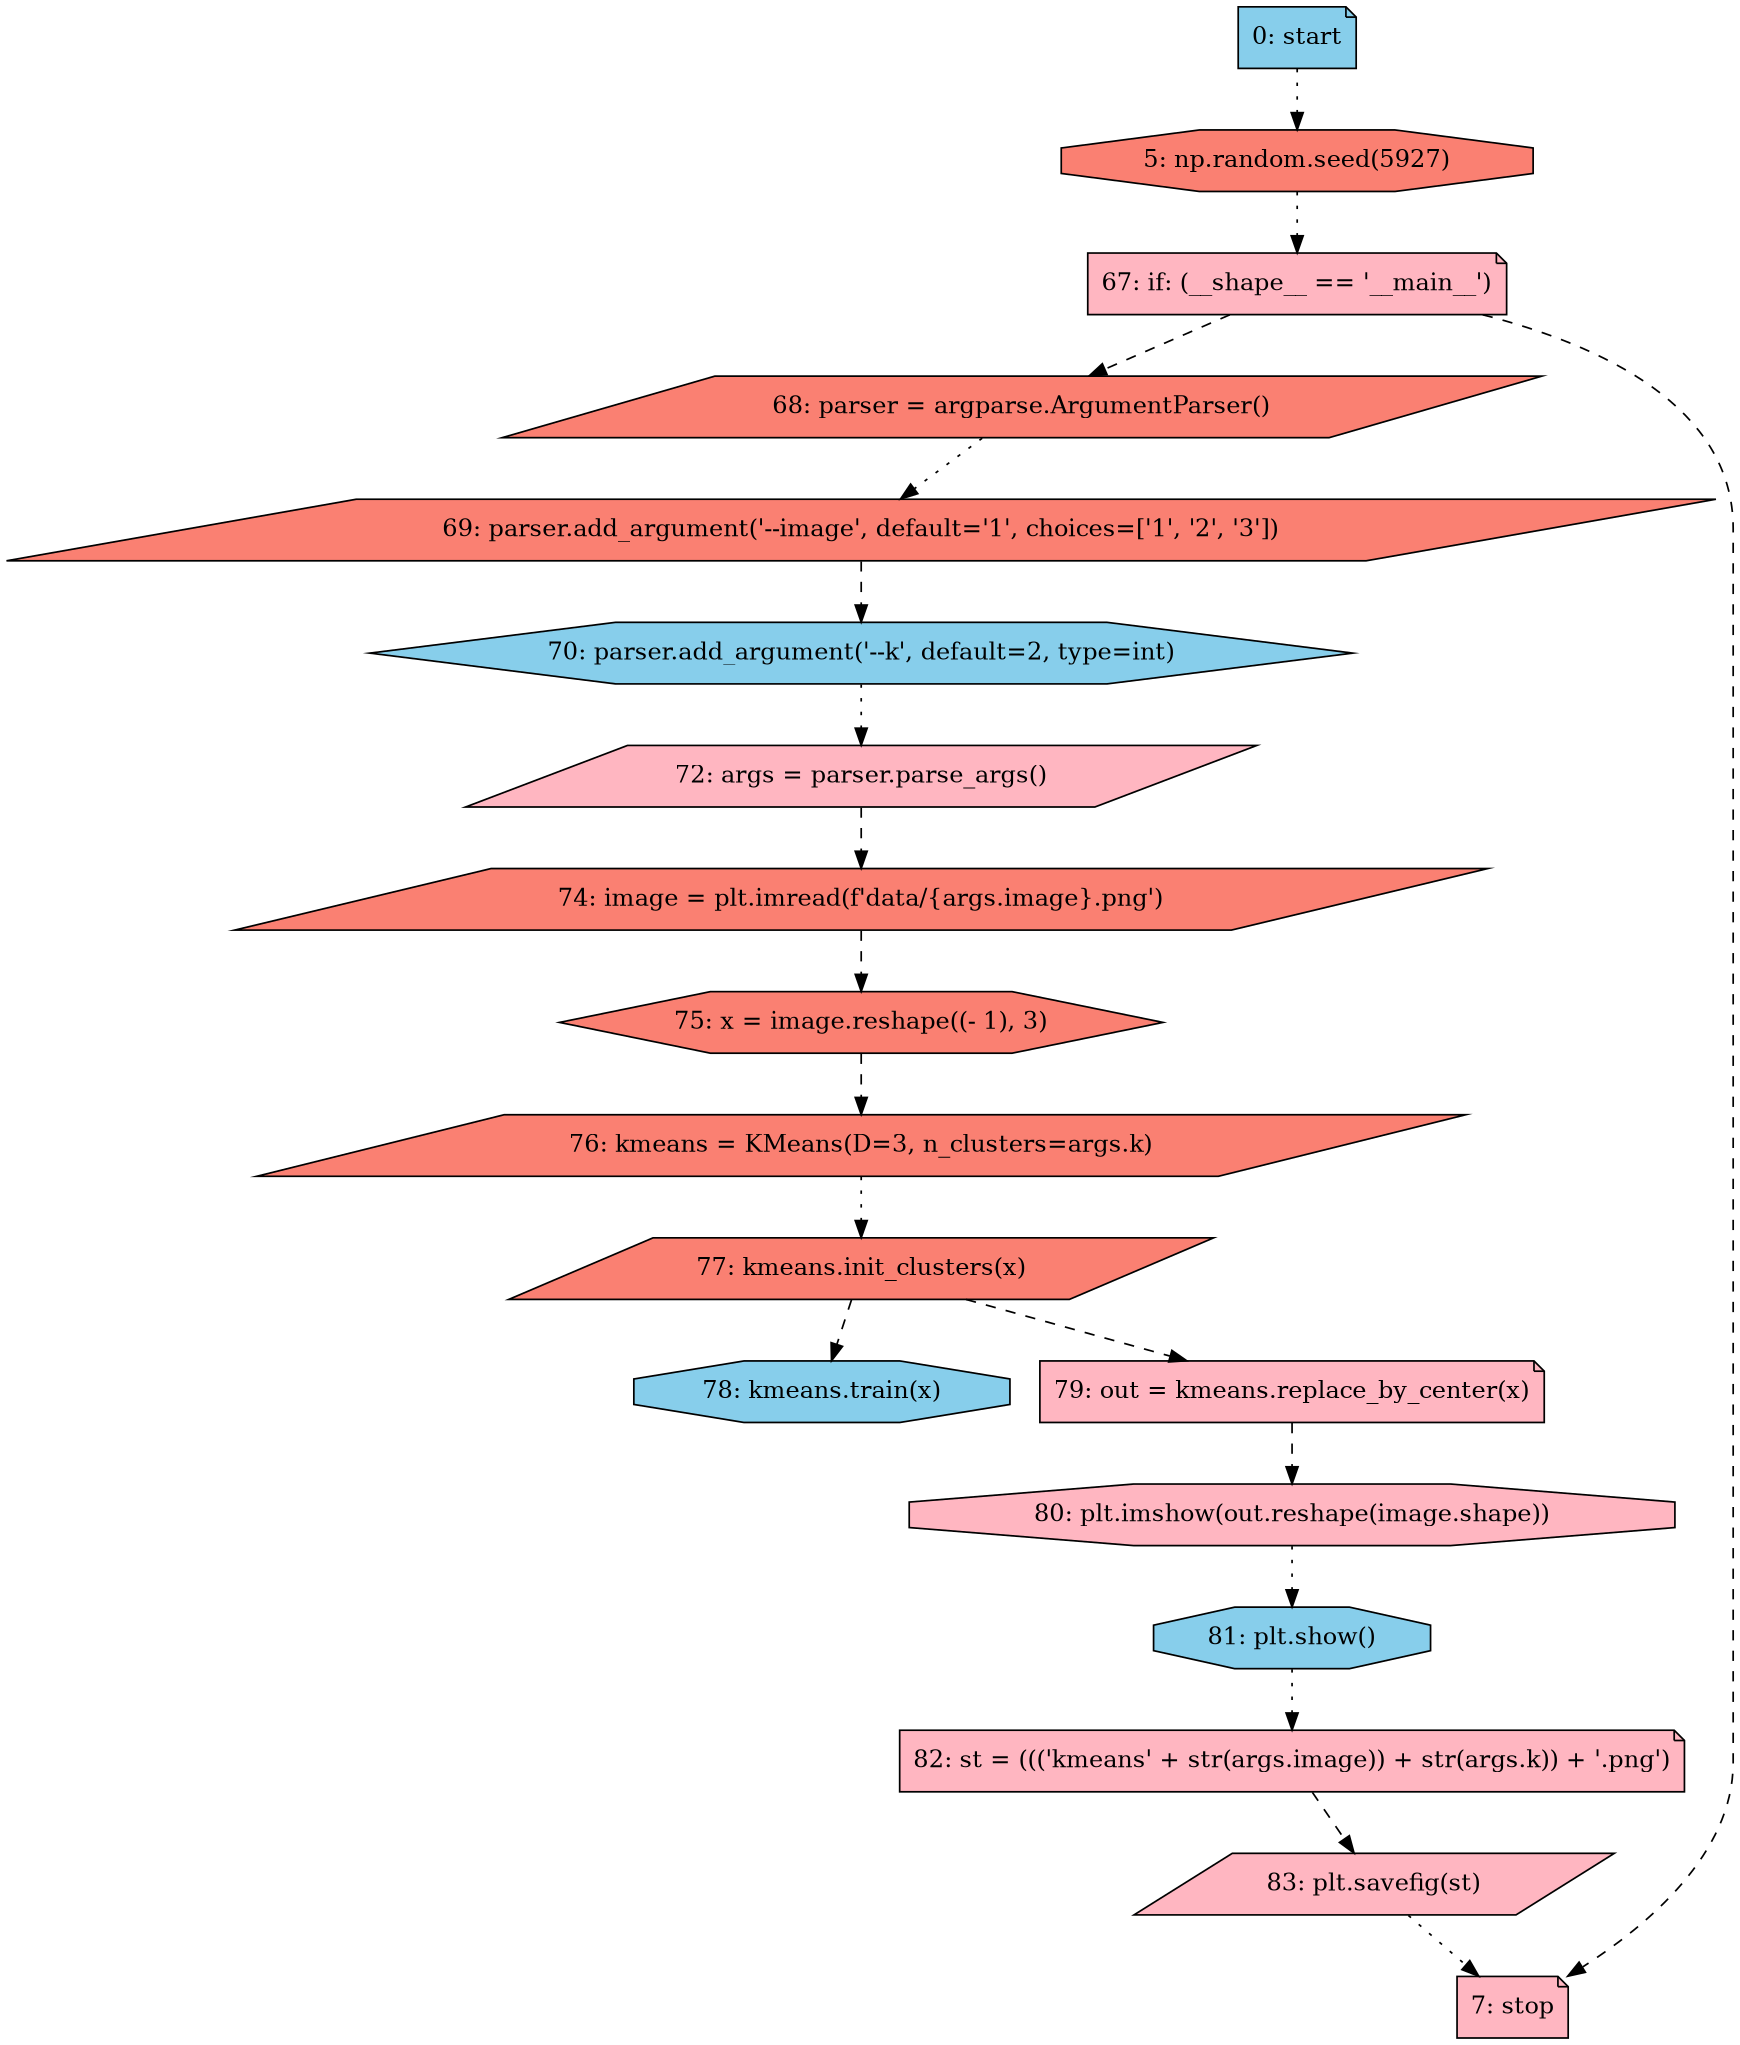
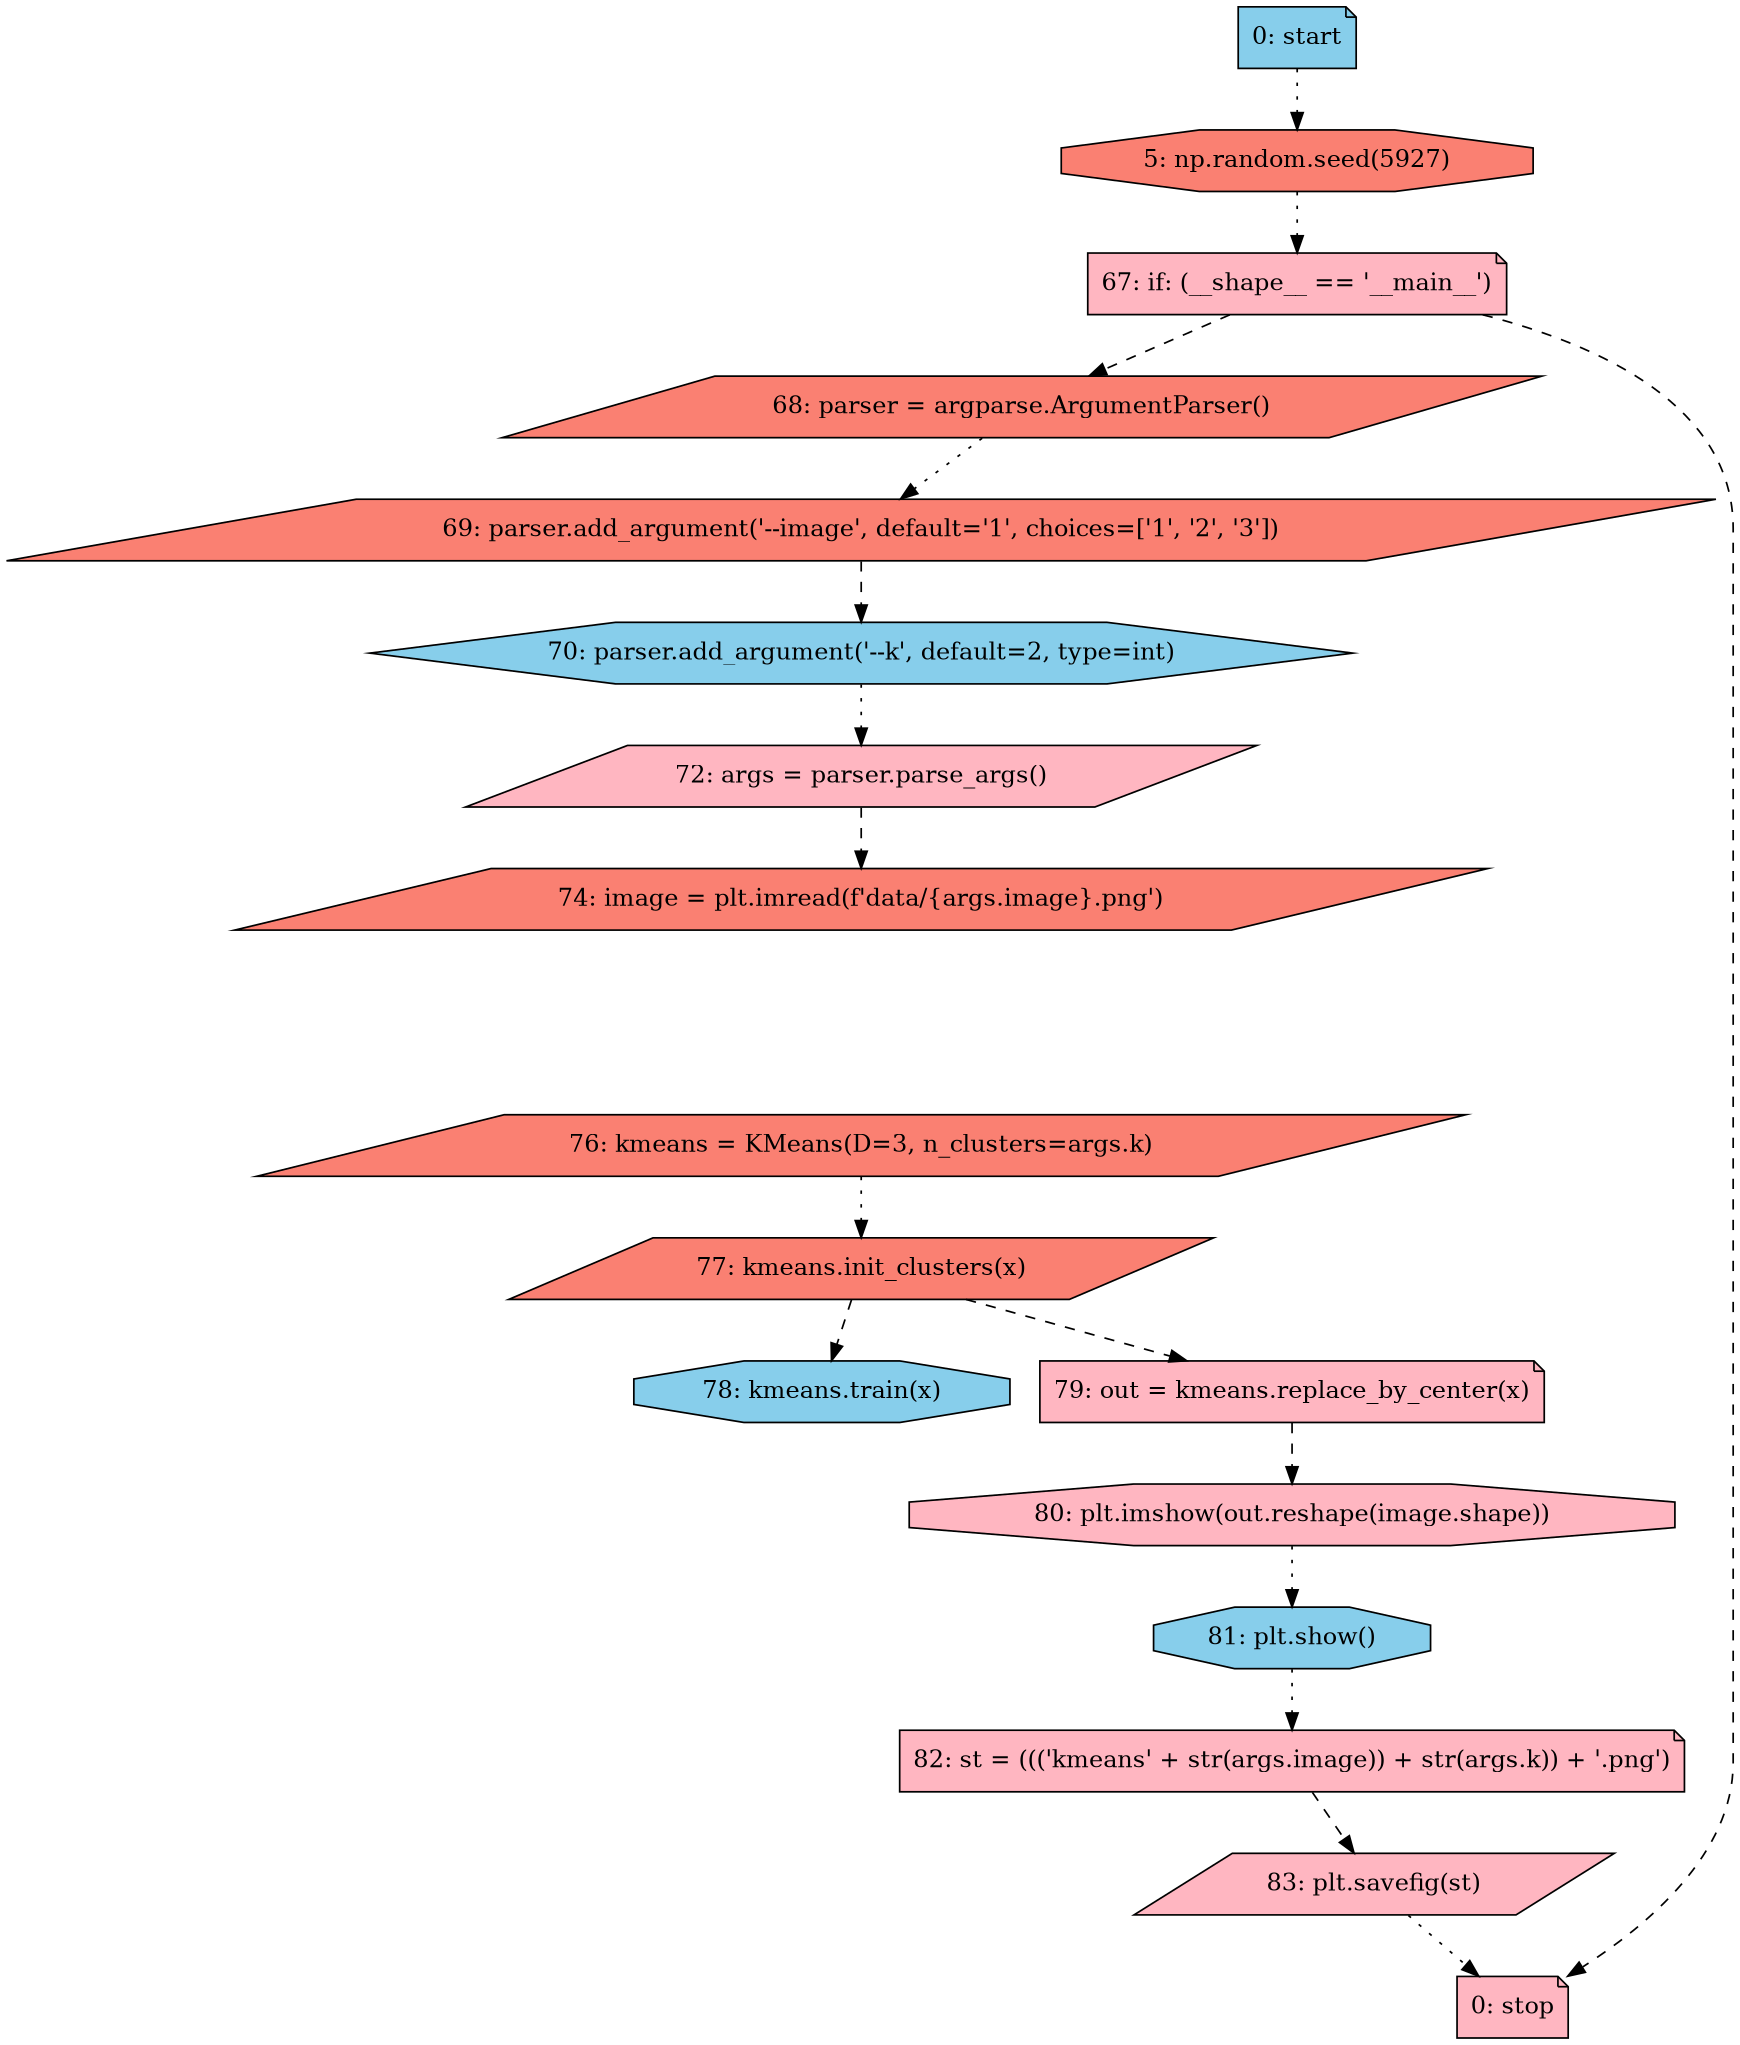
(861, 1022) -> none
(1513, 2007) -> (1513, 2007)
